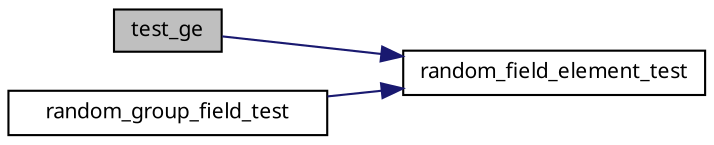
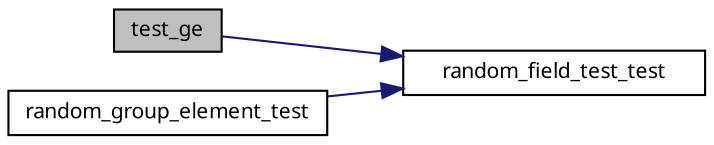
(554, 73) -> (554, 73)
(168, 113) -> (168, 113)
